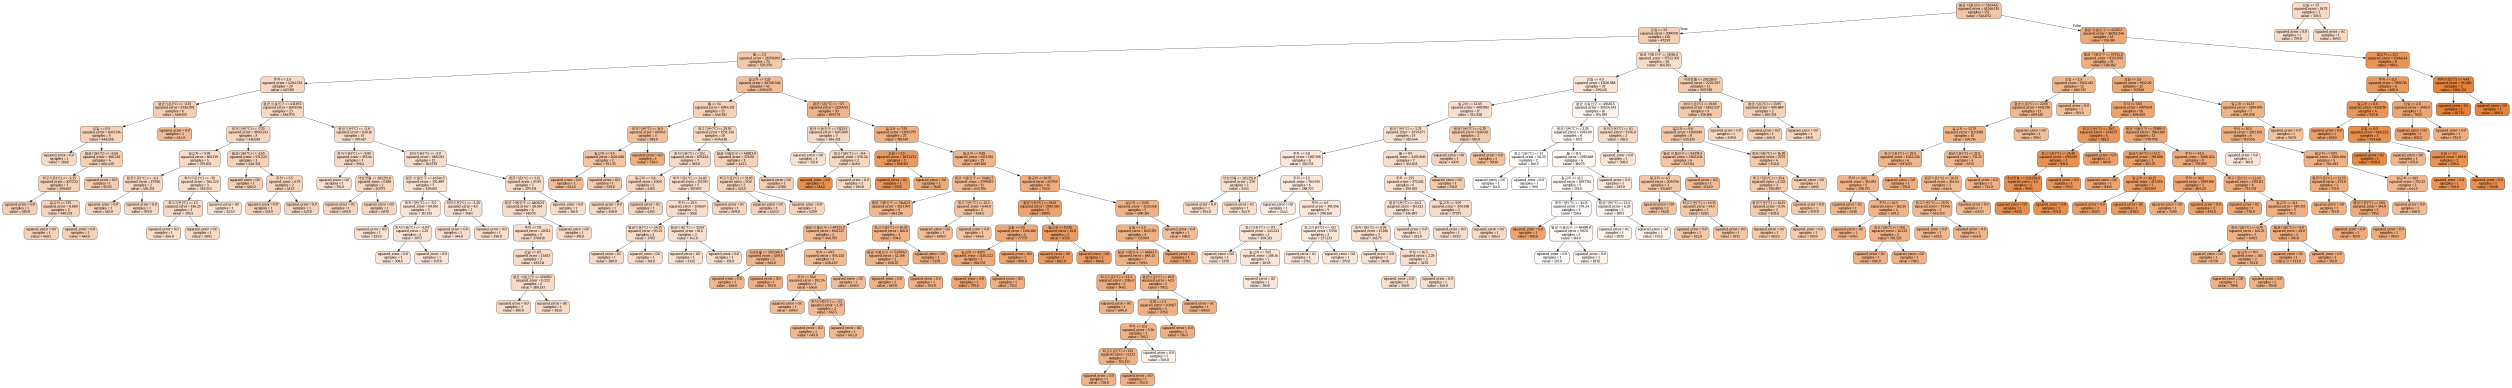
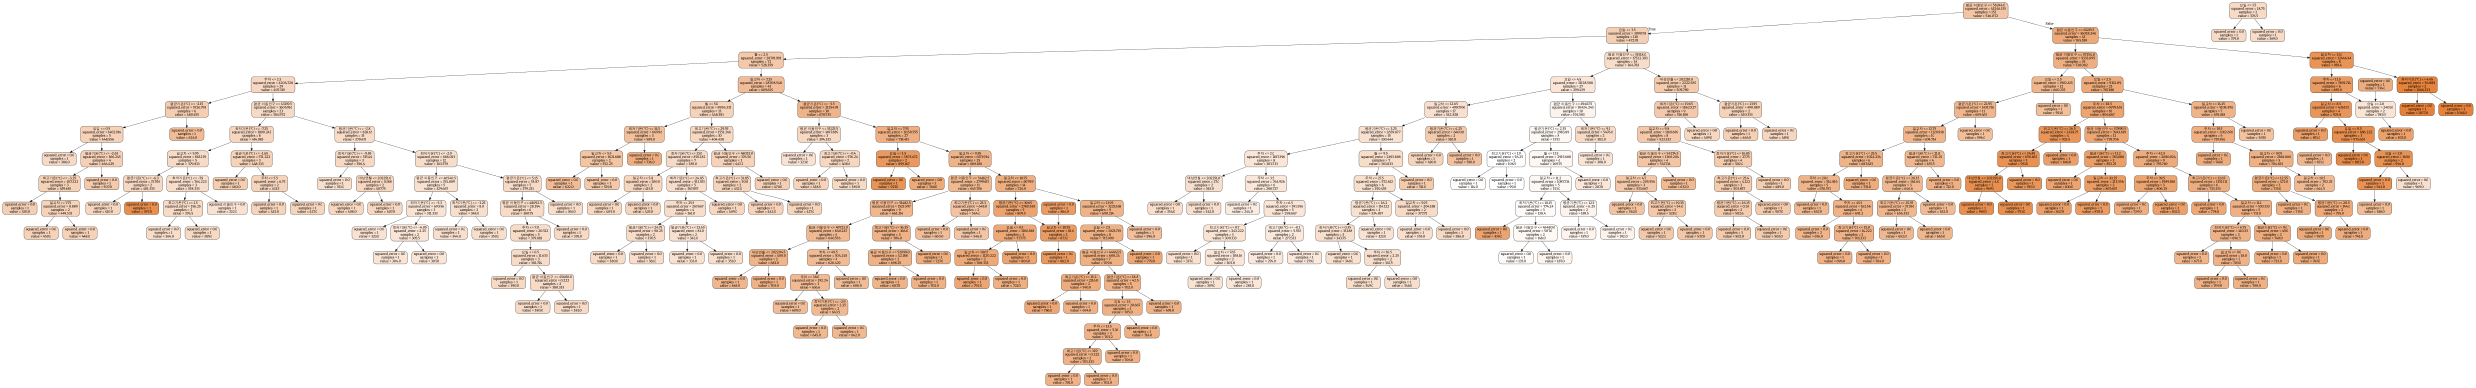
(2412, 109) -> (2376, 109)
(2432, 122) -> (2375, 95)
(2243, 159) -> (2213, 159)
(815, 184) -> (811, 184)
(2488, 184) -> (2413, 184)
(2409, 196) -> (2375, 195)
(142, 208) -> (142, 208)
(224, 208) -> (227, 208)
(1077, 246) -> (1059, 219)
(2288, 258) -> (2272, 258)
none -> (509, 282)
none -> (1205, 282)
none -> (1042, 307)
(1159, 356) -> (1123, 356)
